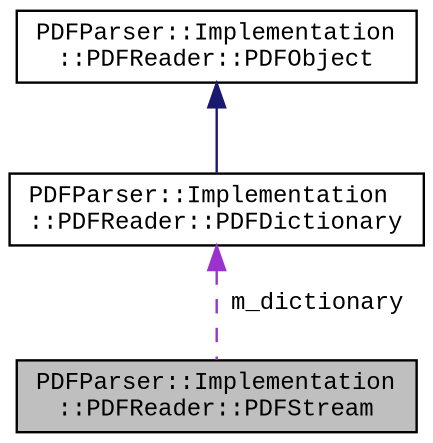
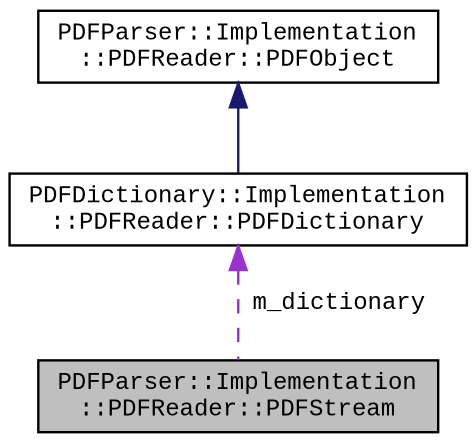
(217, 210) -> (238, 210)
